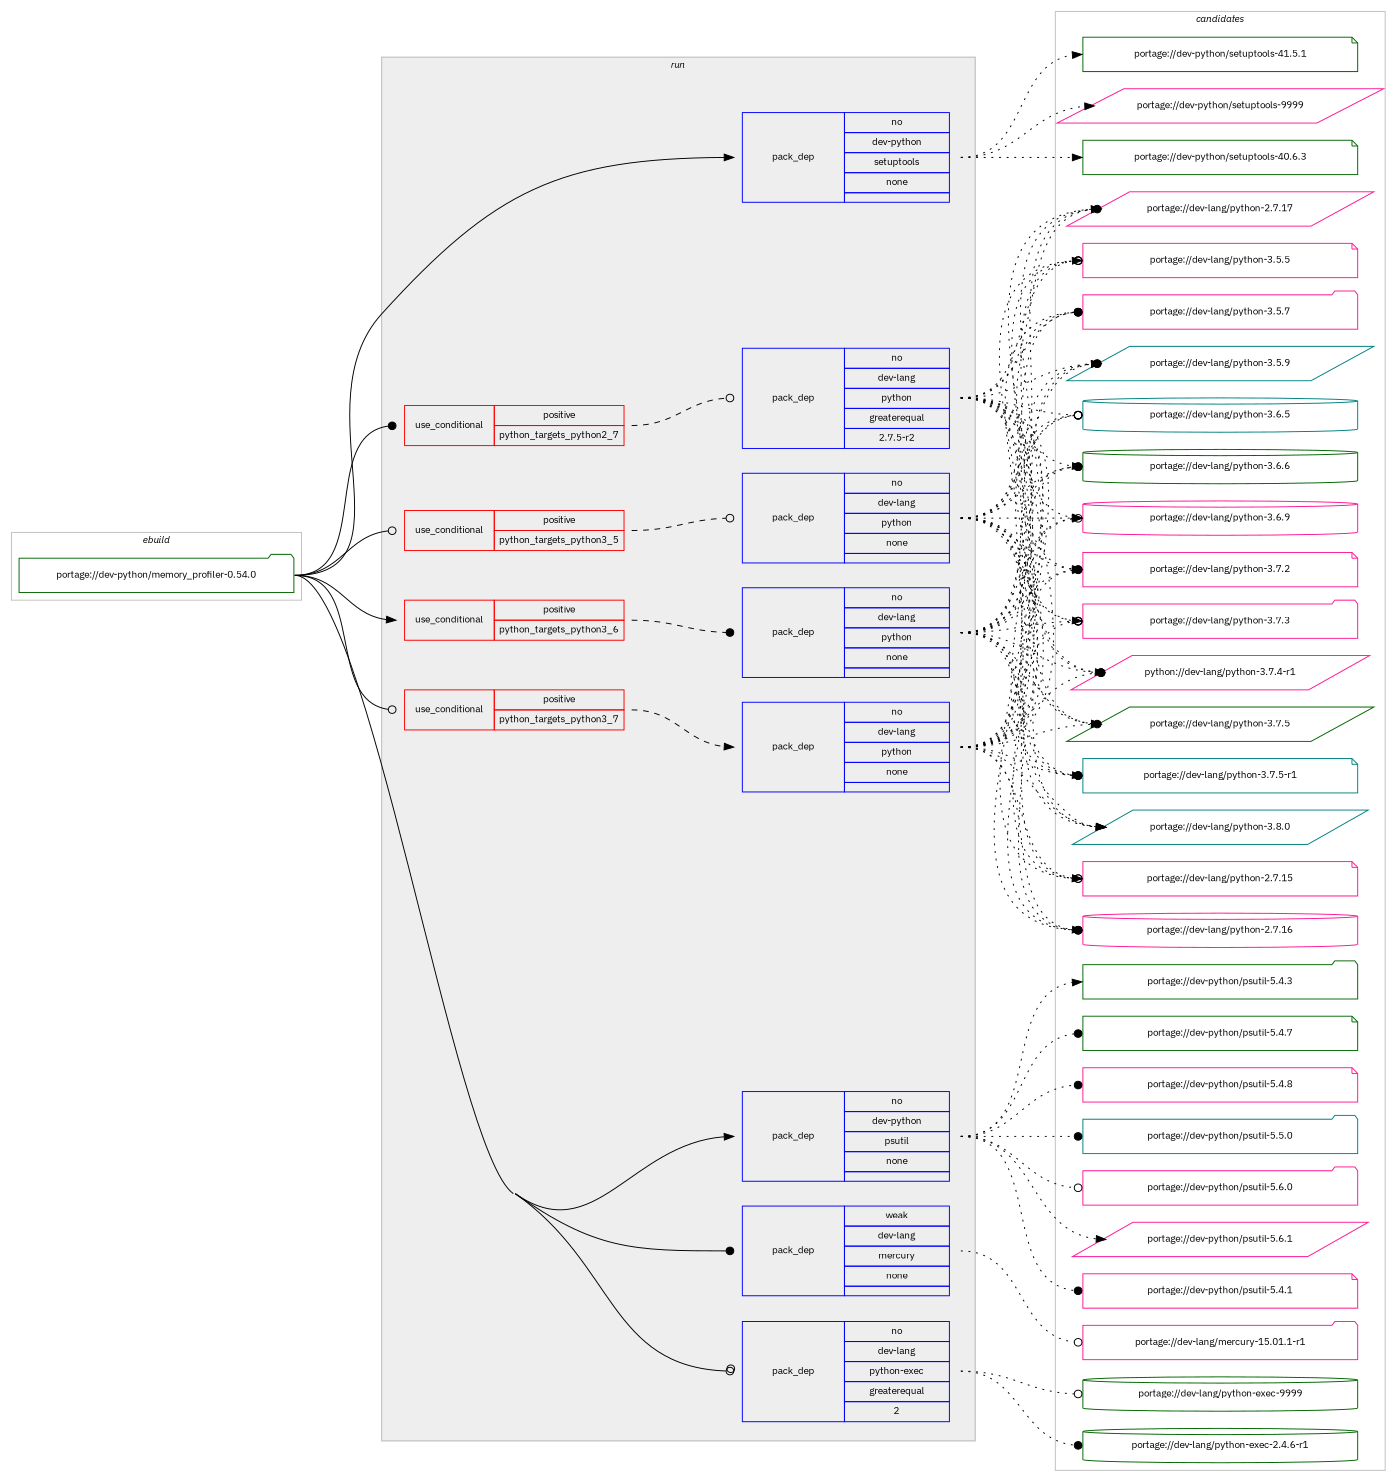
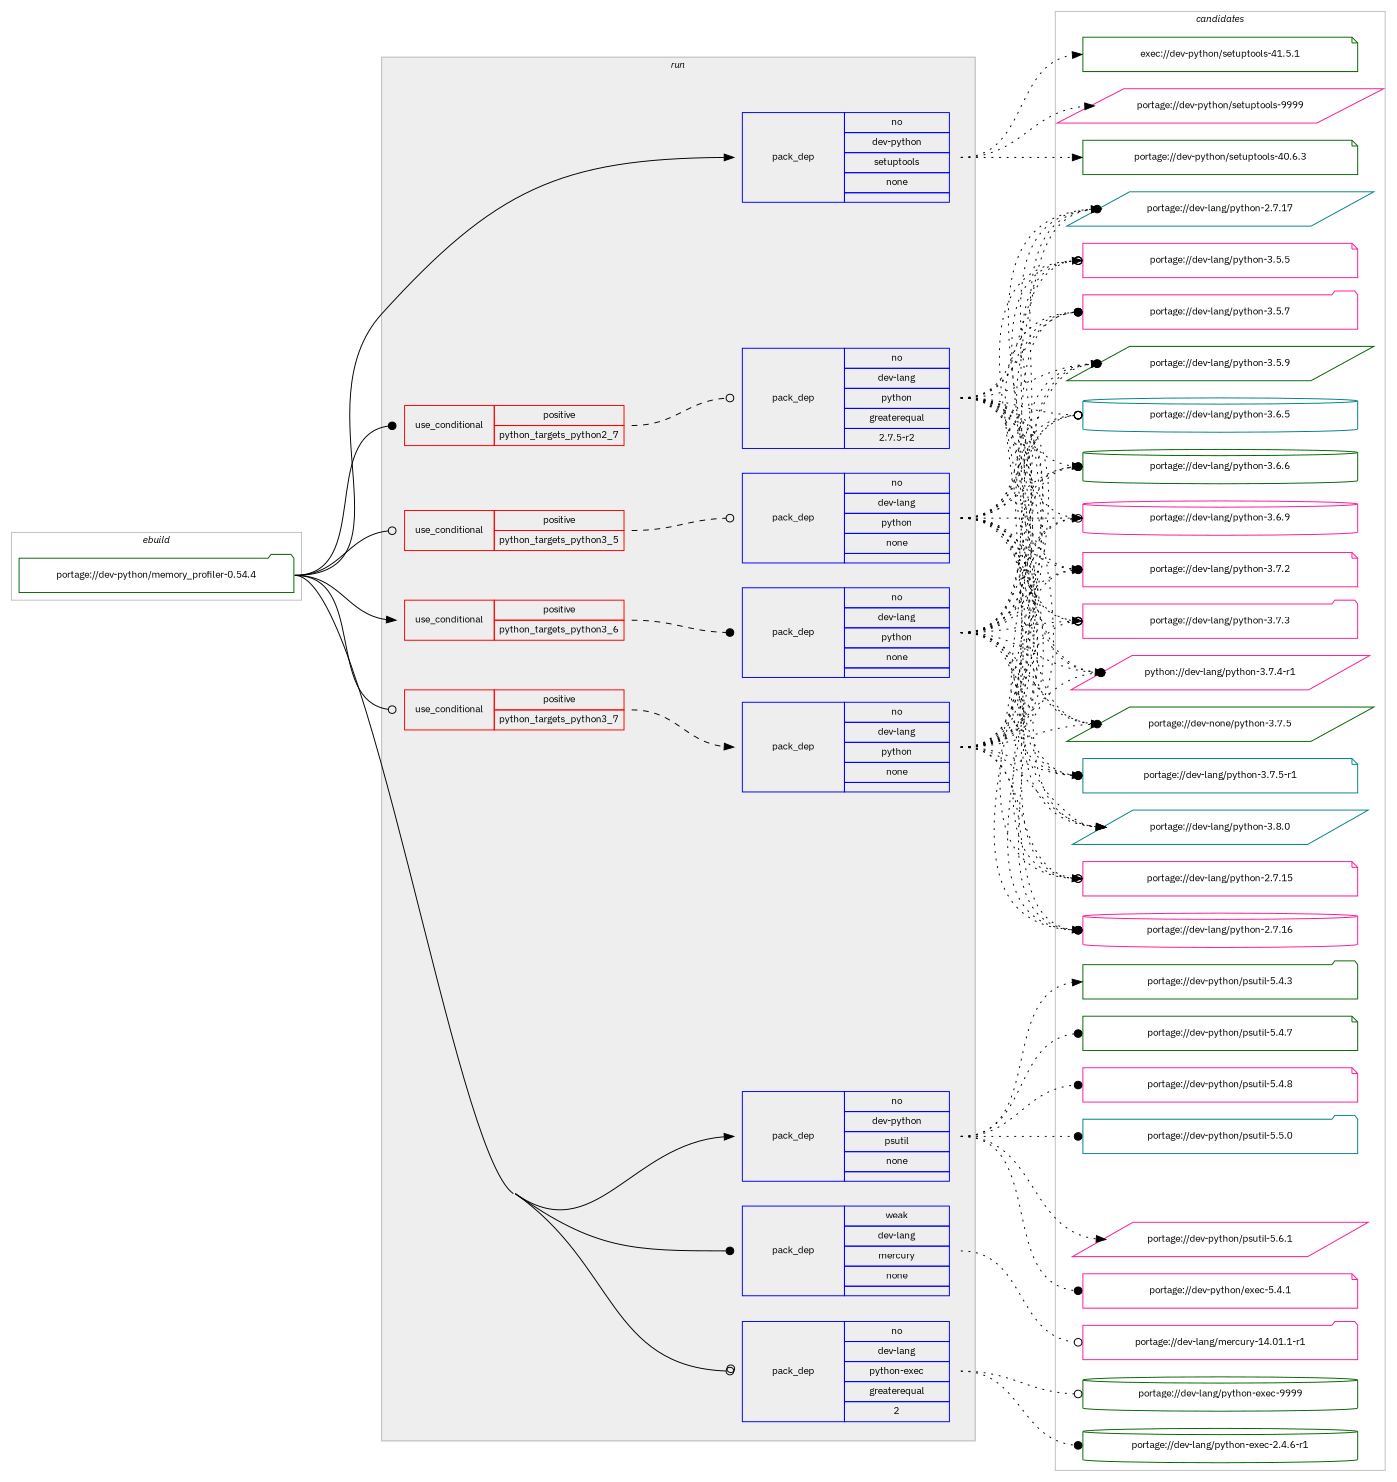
(1220, 54) -> (1220, 54)
(1220, 209) -> (1220, 209)
(1220, 364) -> (1220, 364)
(156, 575) -> (156, 575)
(1220, 724) -> (1220, 724)
(1220, 1188) -> none
(1220, 1291) -> (1220, 1291)
(1220, 1343) -> (1220, 1343)
